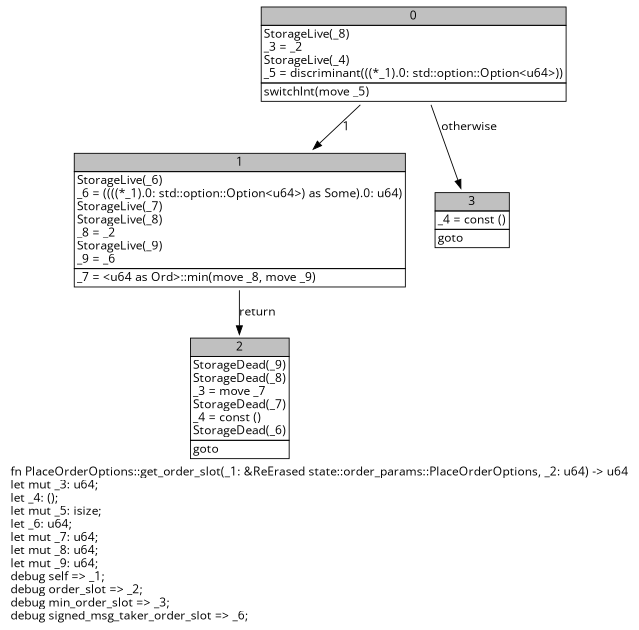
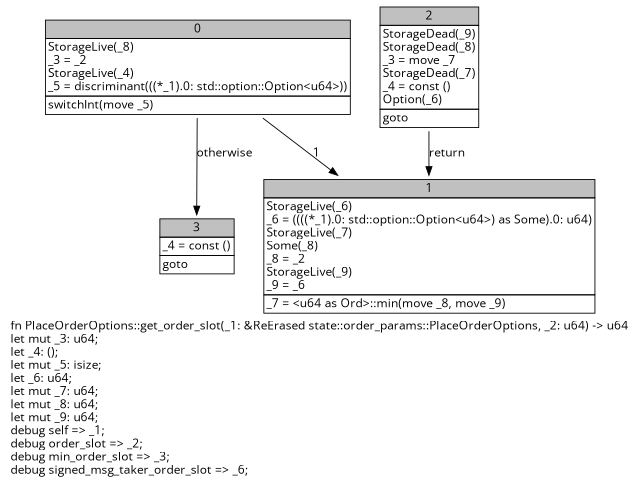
(120, 220) -> (293, 246)
(239, 308) -> (429, 149)
(240, 431) -> (413, 100)
